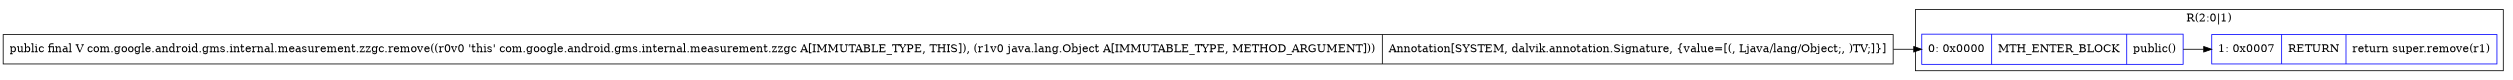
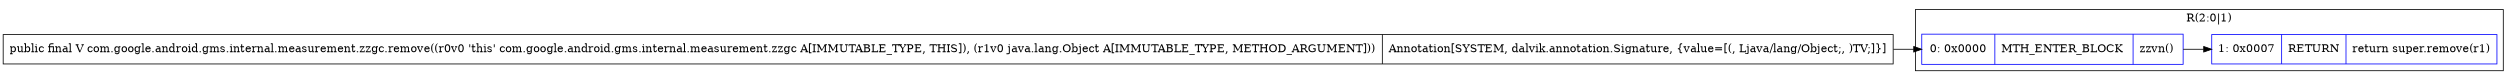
(2155, 49) -> (2157, 49)
